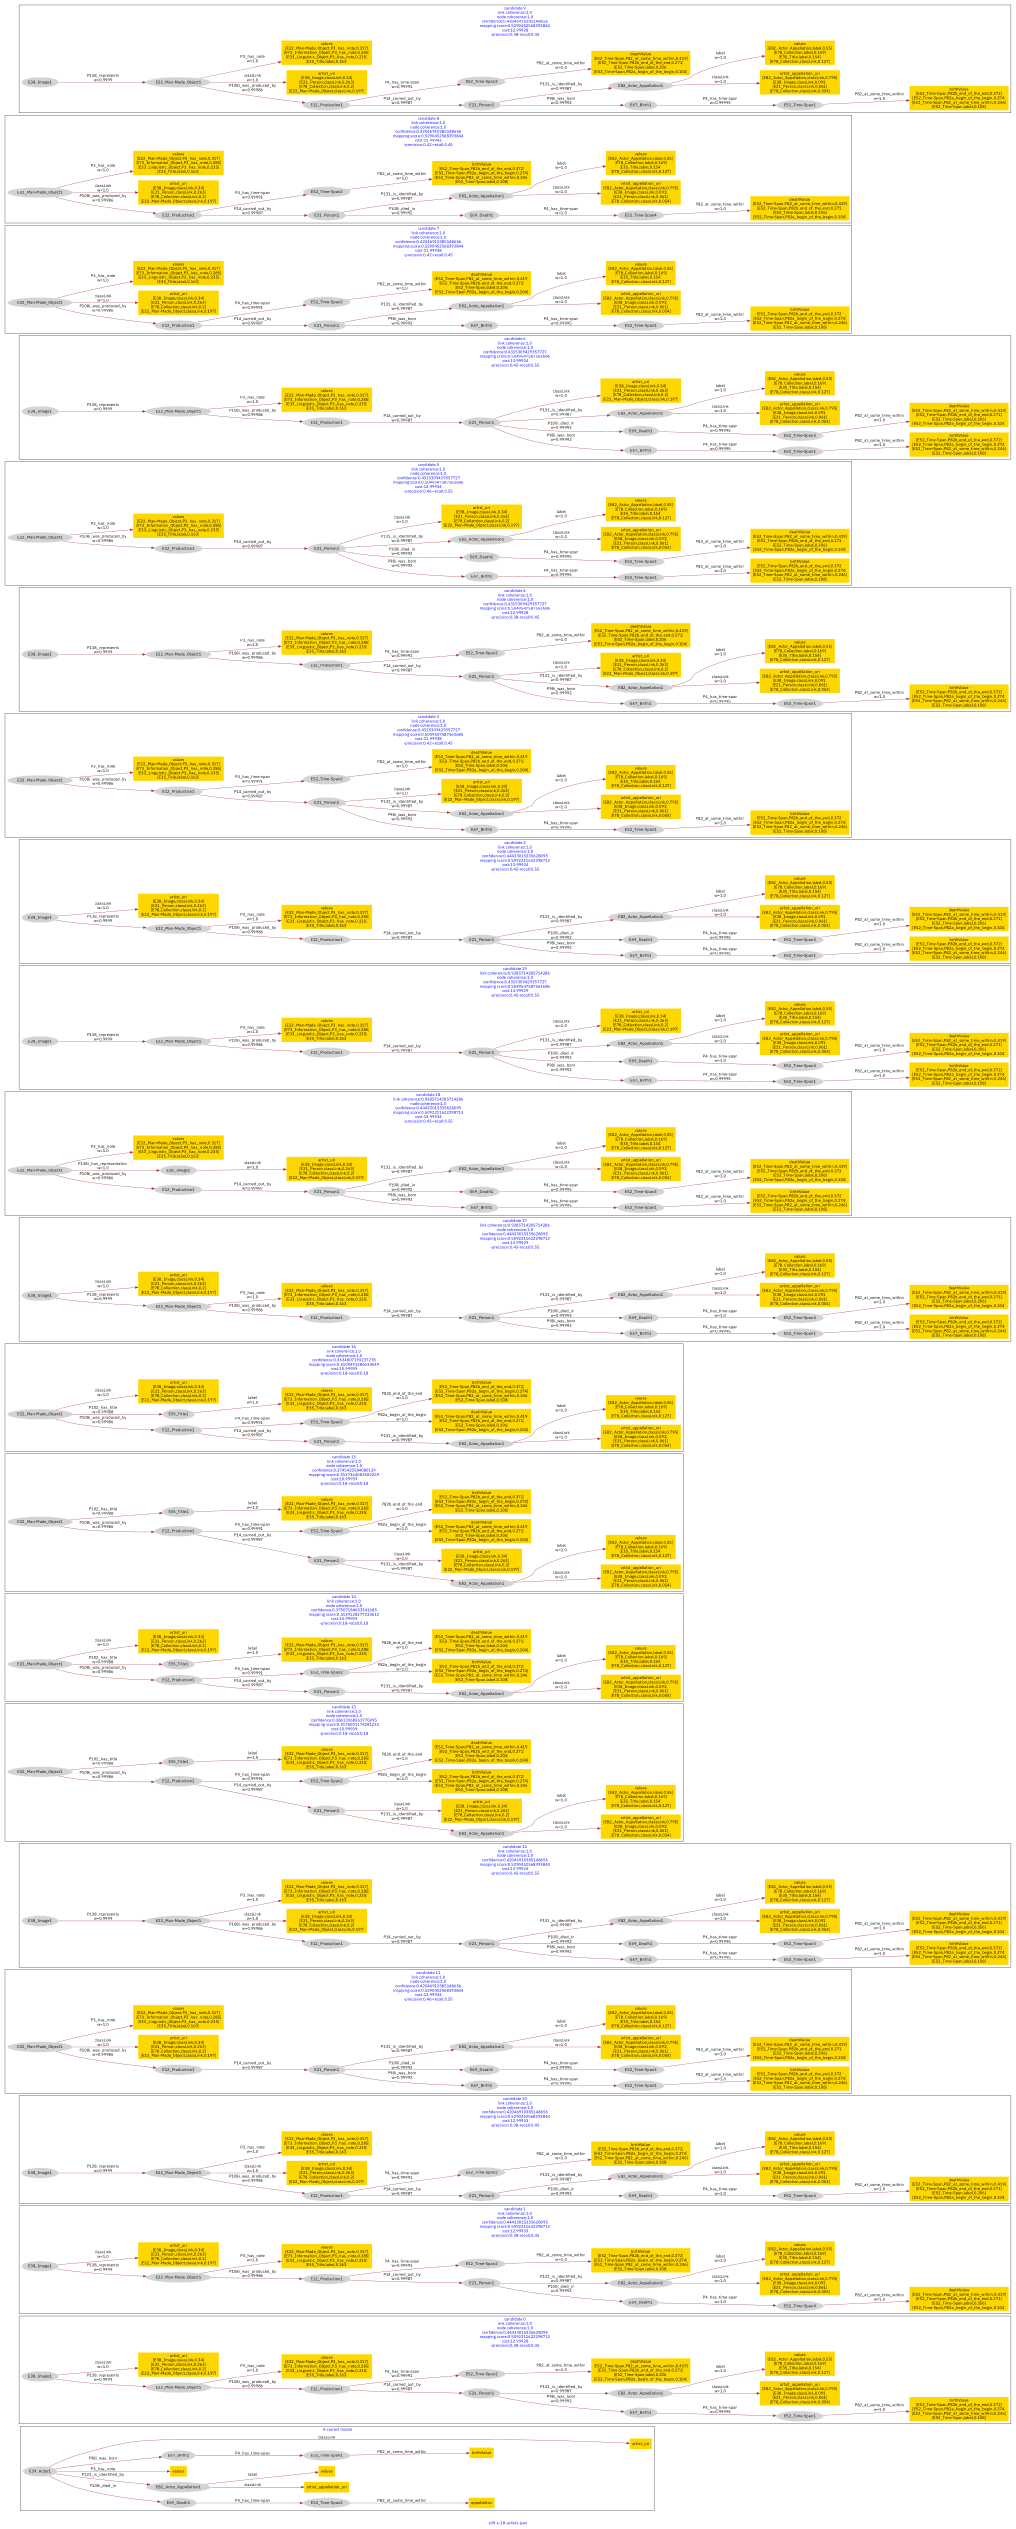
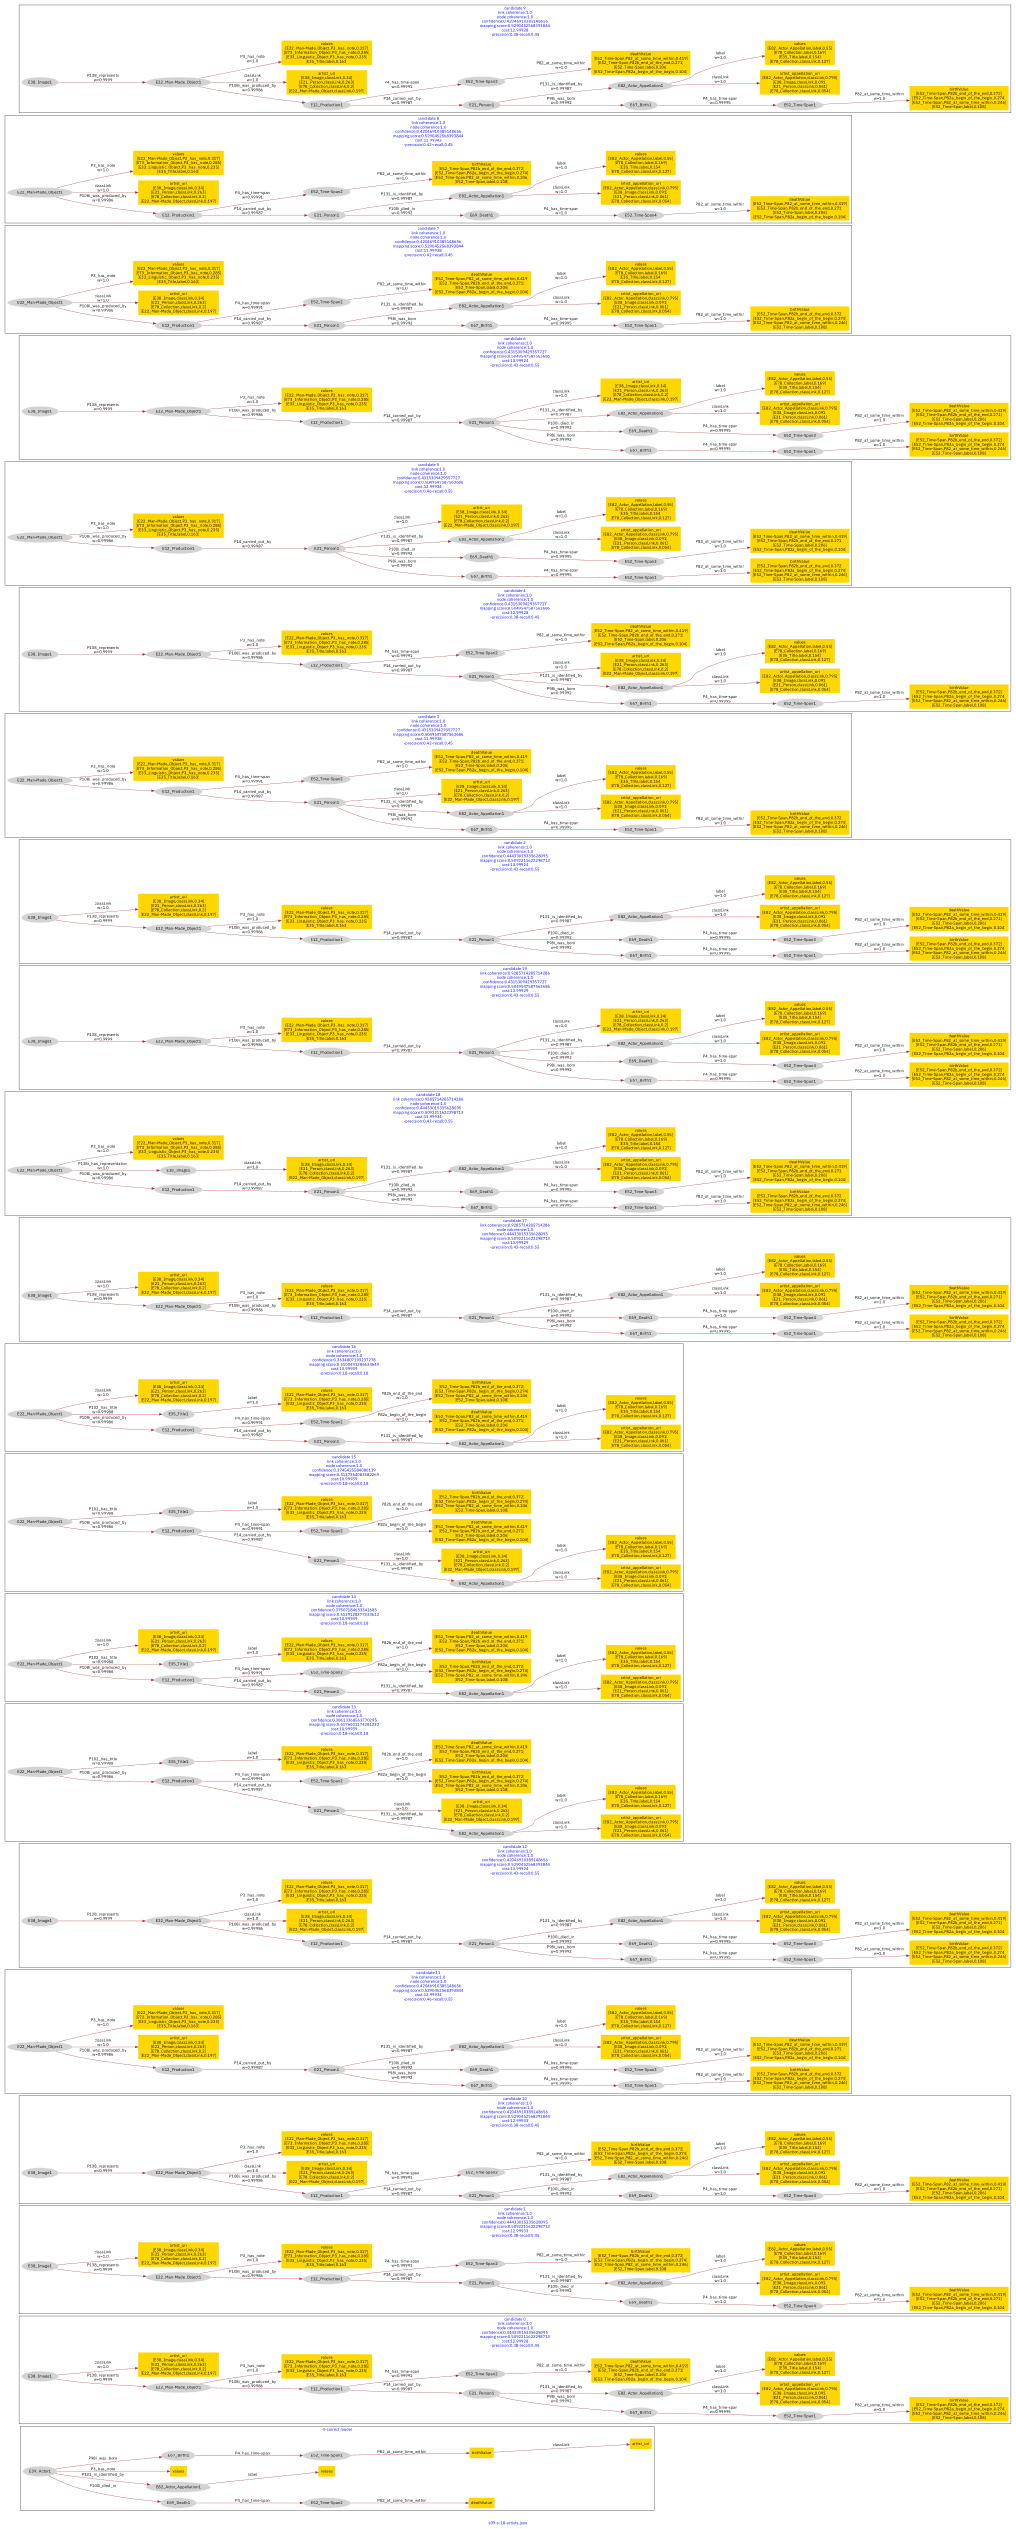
(336, 2440) -> (560, 2448)
(327, 2487) -> none
(482, 2503) -> (482, 2503)
